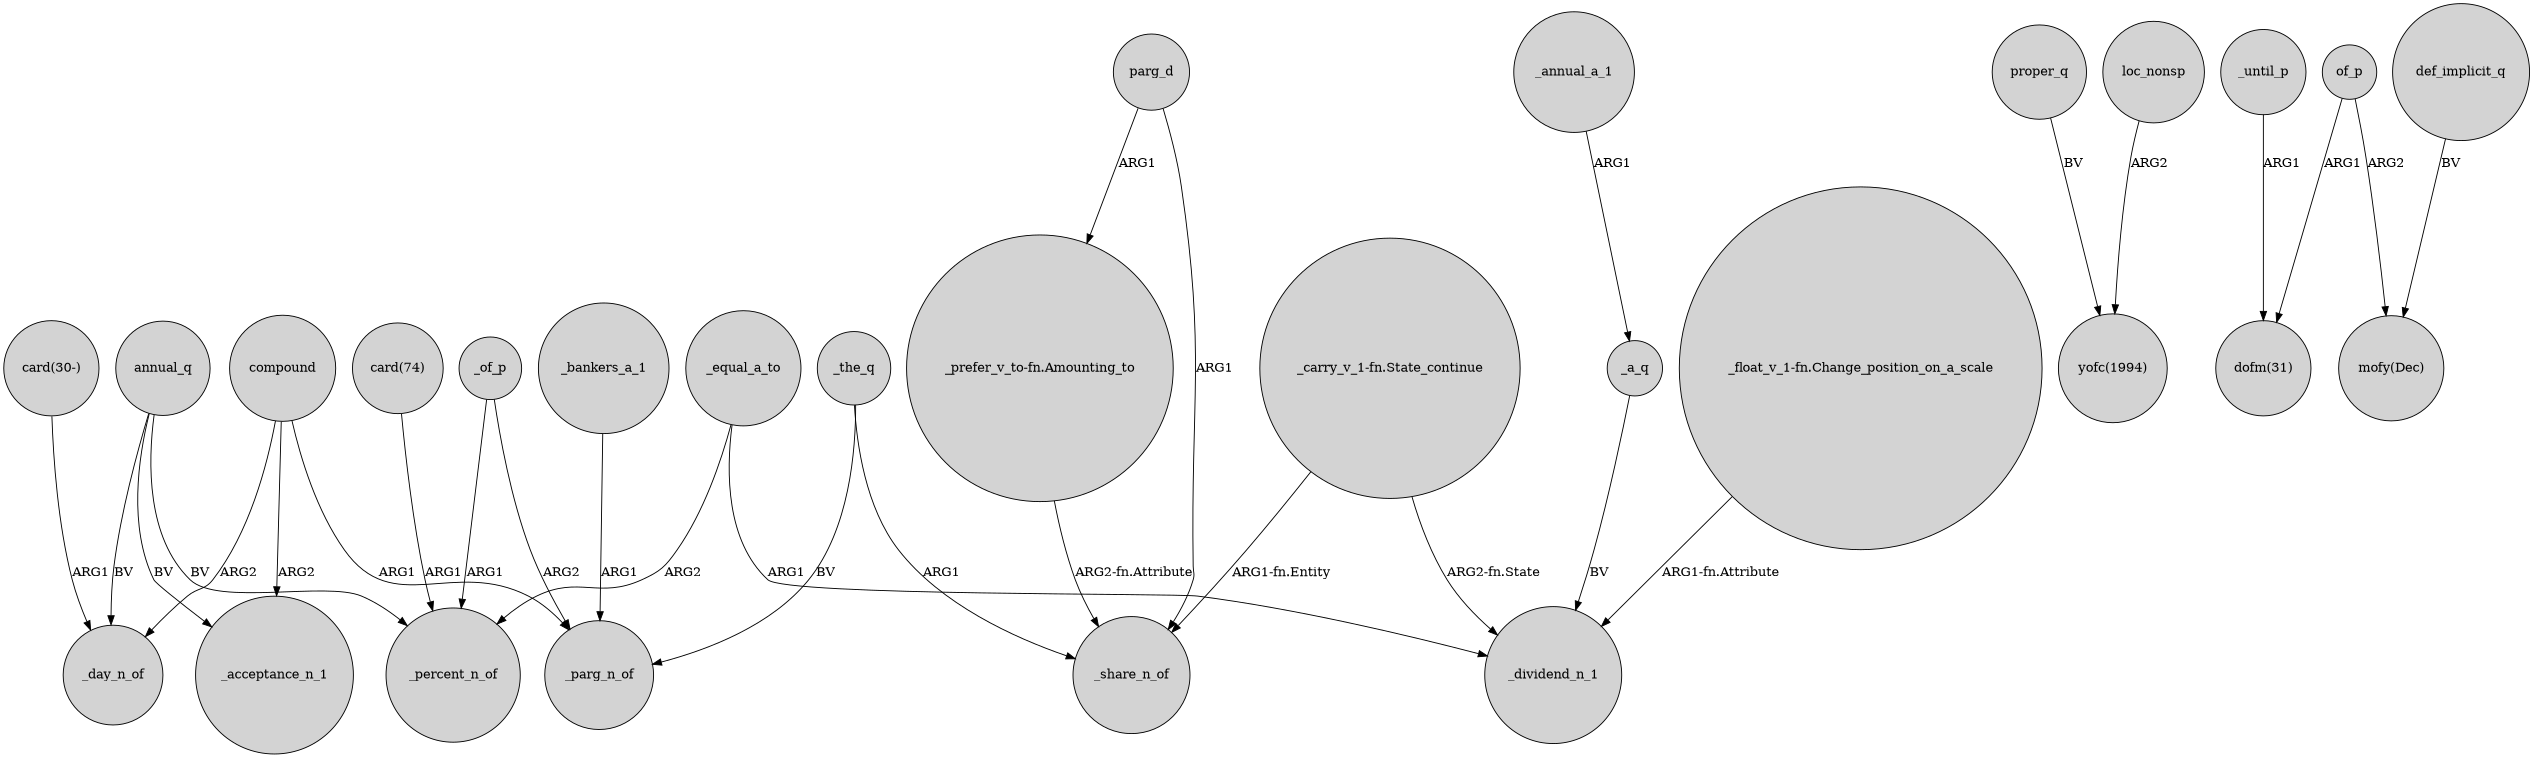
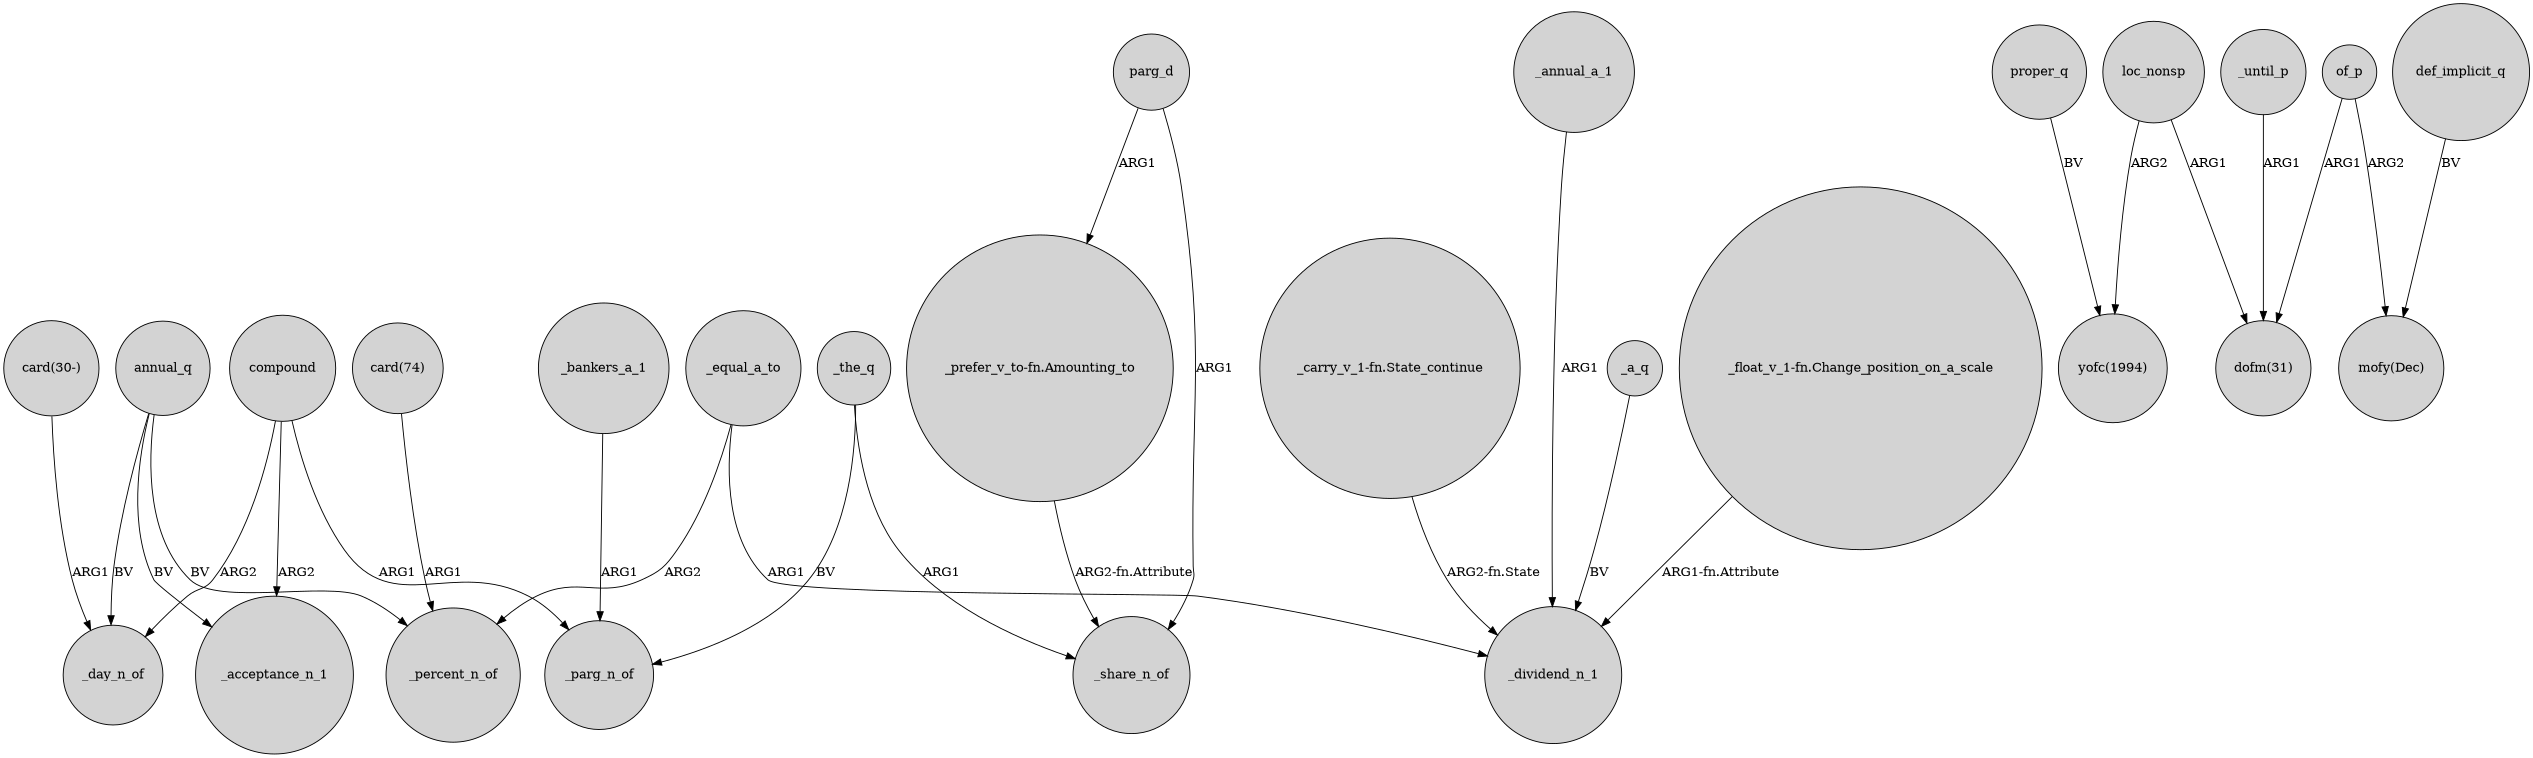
none -> (2207, 217)
(1607, 232) -> (1554, 364)
(490, 368) -> none
(1246, 550) -> none
